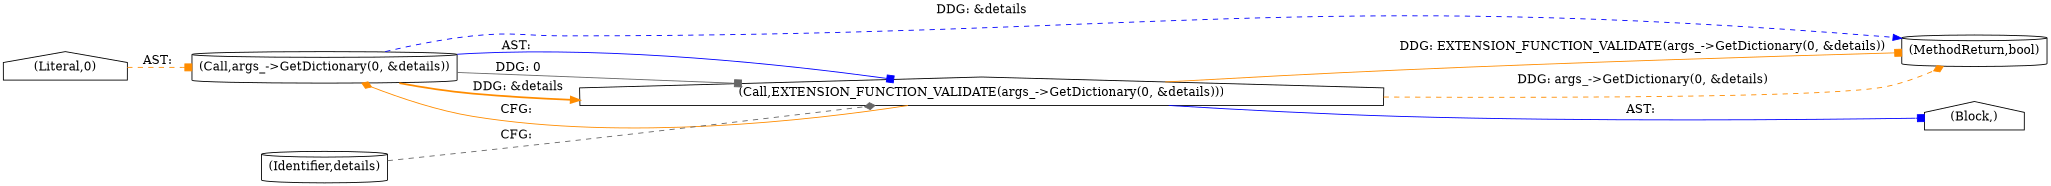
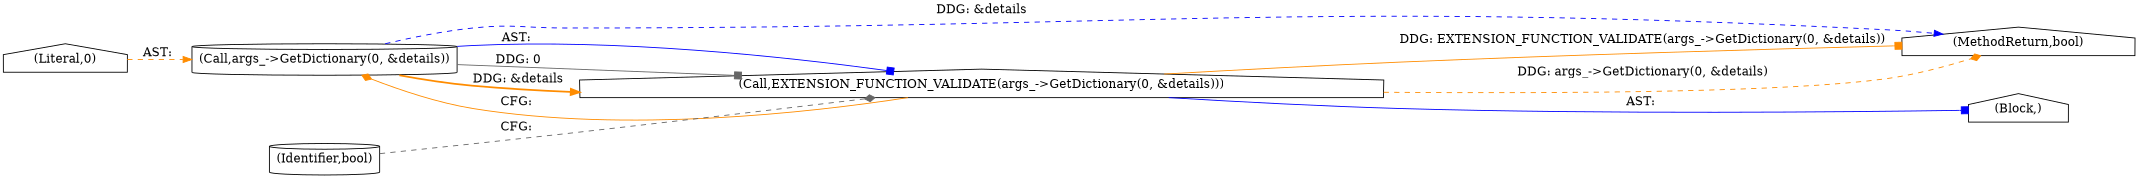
(1974, 51) -> (2018, 43)
(155, 67) -> (155, 60)
(325, 167) -> (325, 159)
